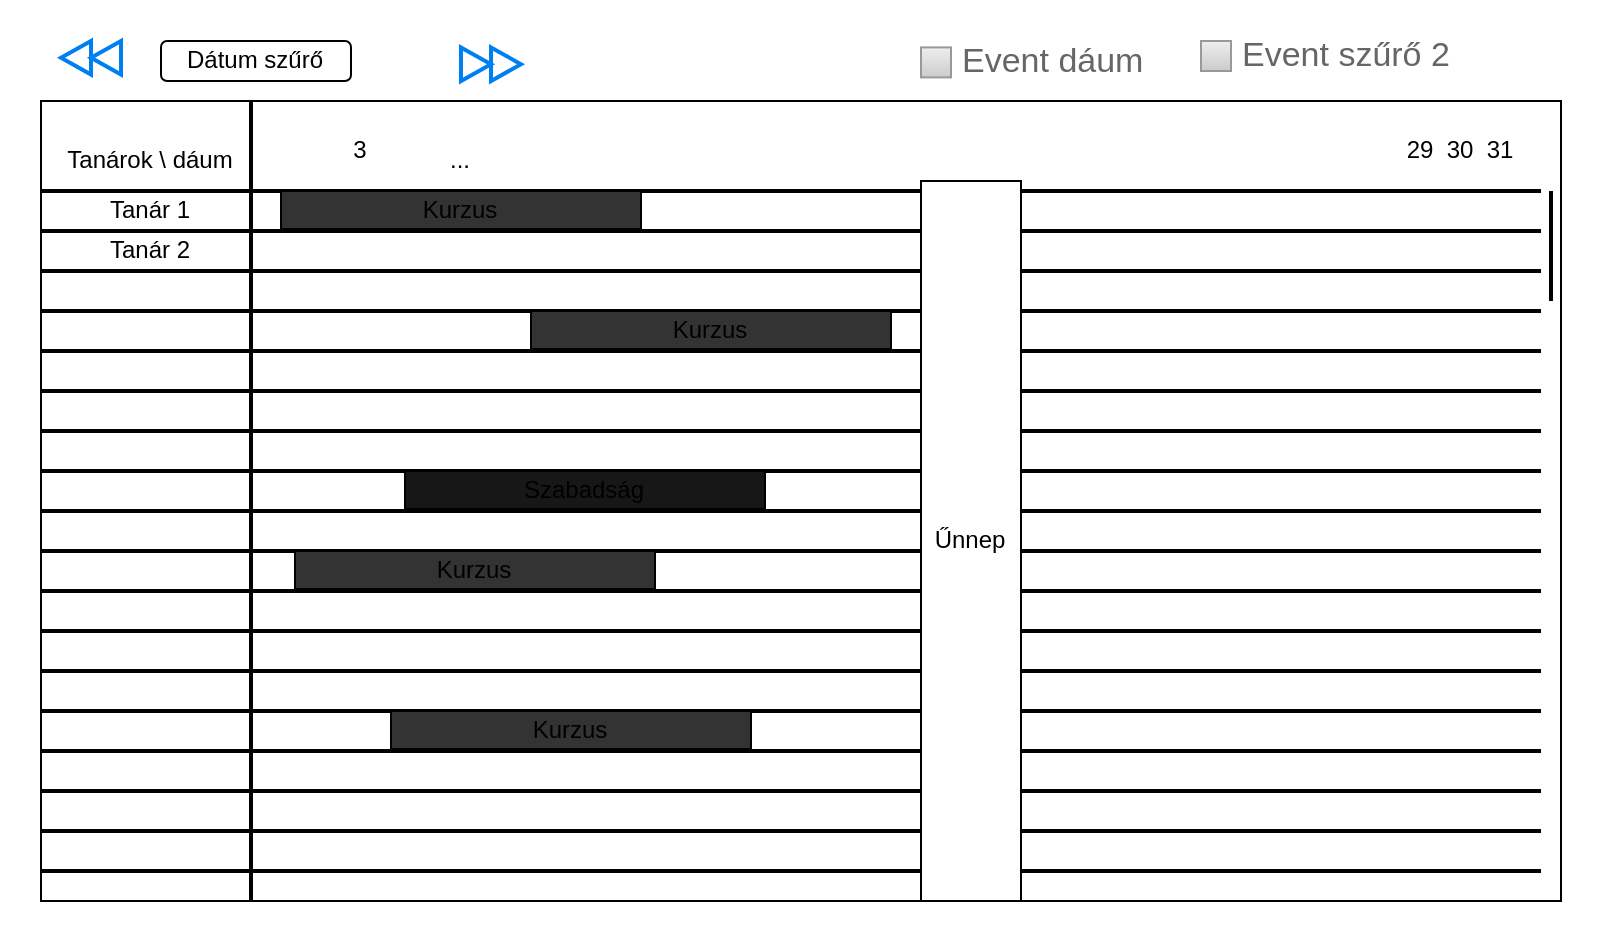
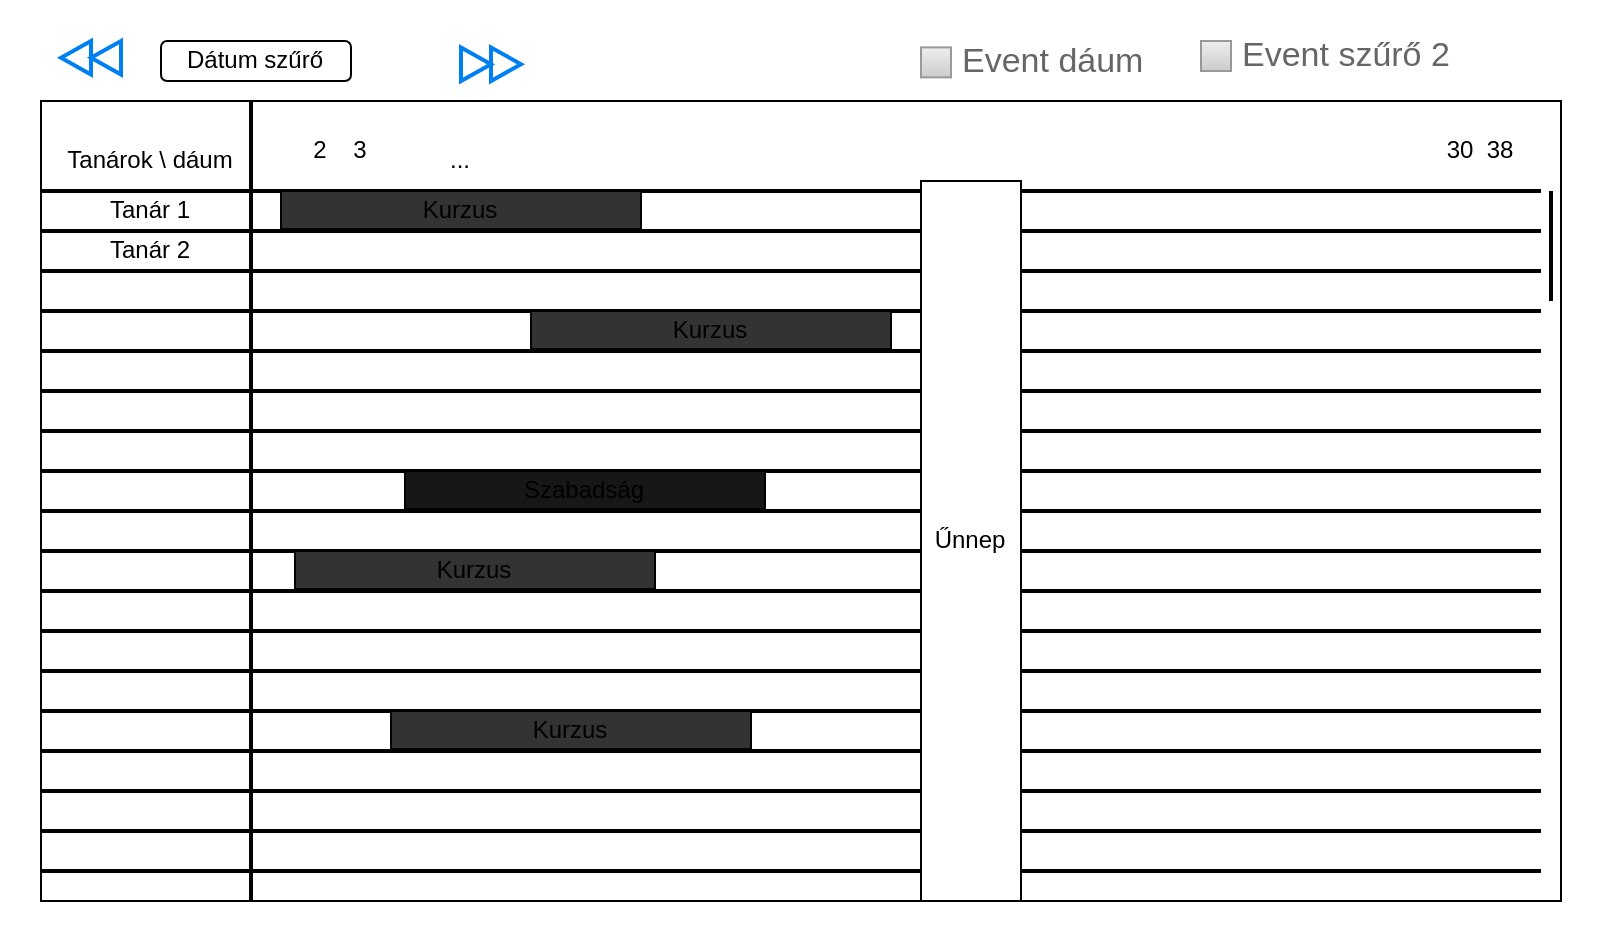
none -> (321, 151)
(1421, 151) -> none
(1501, 151) -> (1501, 151)
